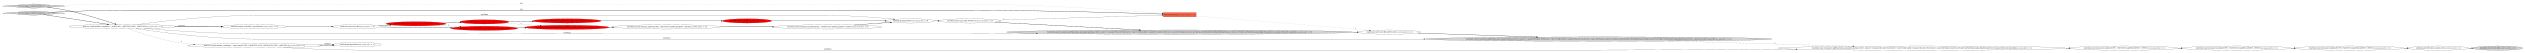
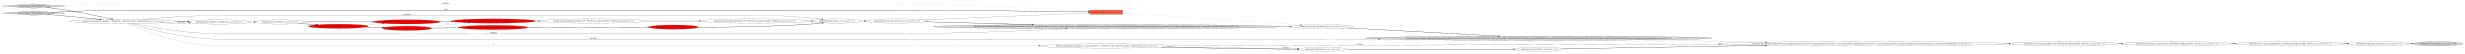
(521, 3) -> (446, 3)
none -> (1539, 49)
